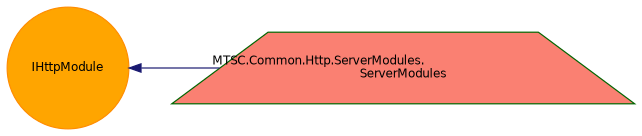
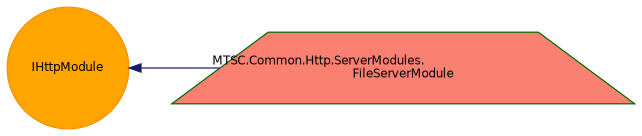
(403, 68) -> (403, 68)
